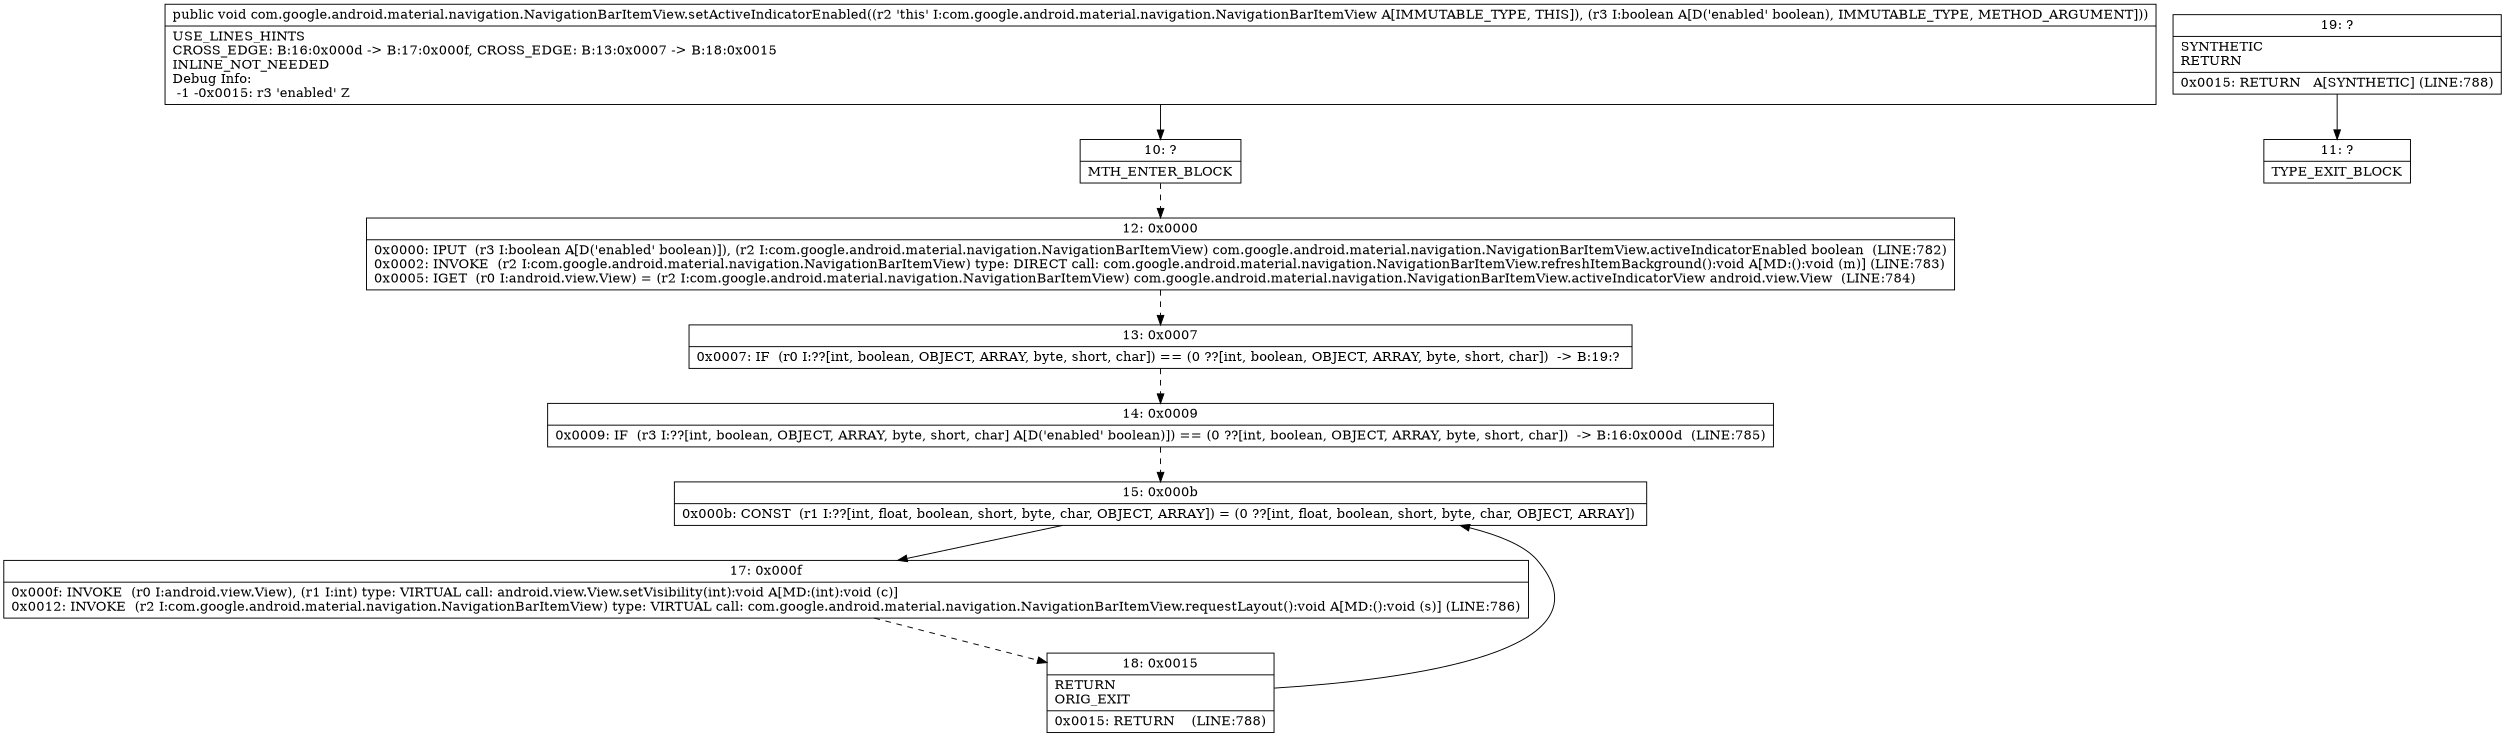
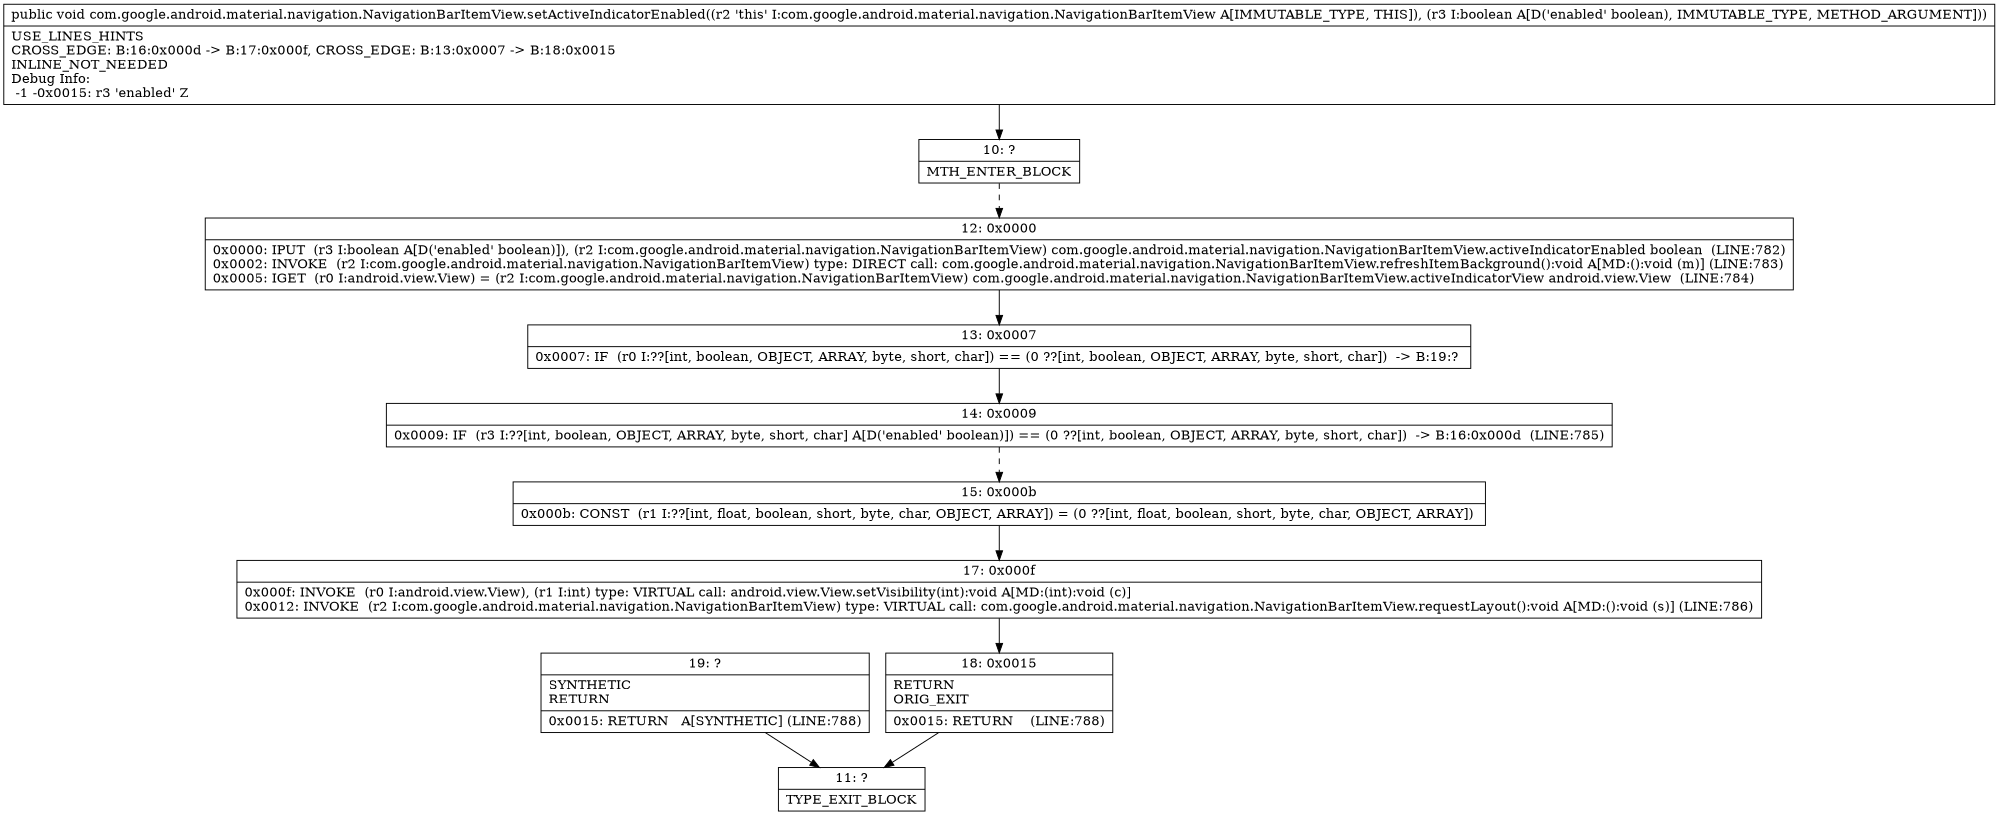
(1161, 303) -> (999, 303)
(1161, 381) -> (999, 381)
(956, 639) -> (999, 631)
(1485, 656) -> (915, 748)
